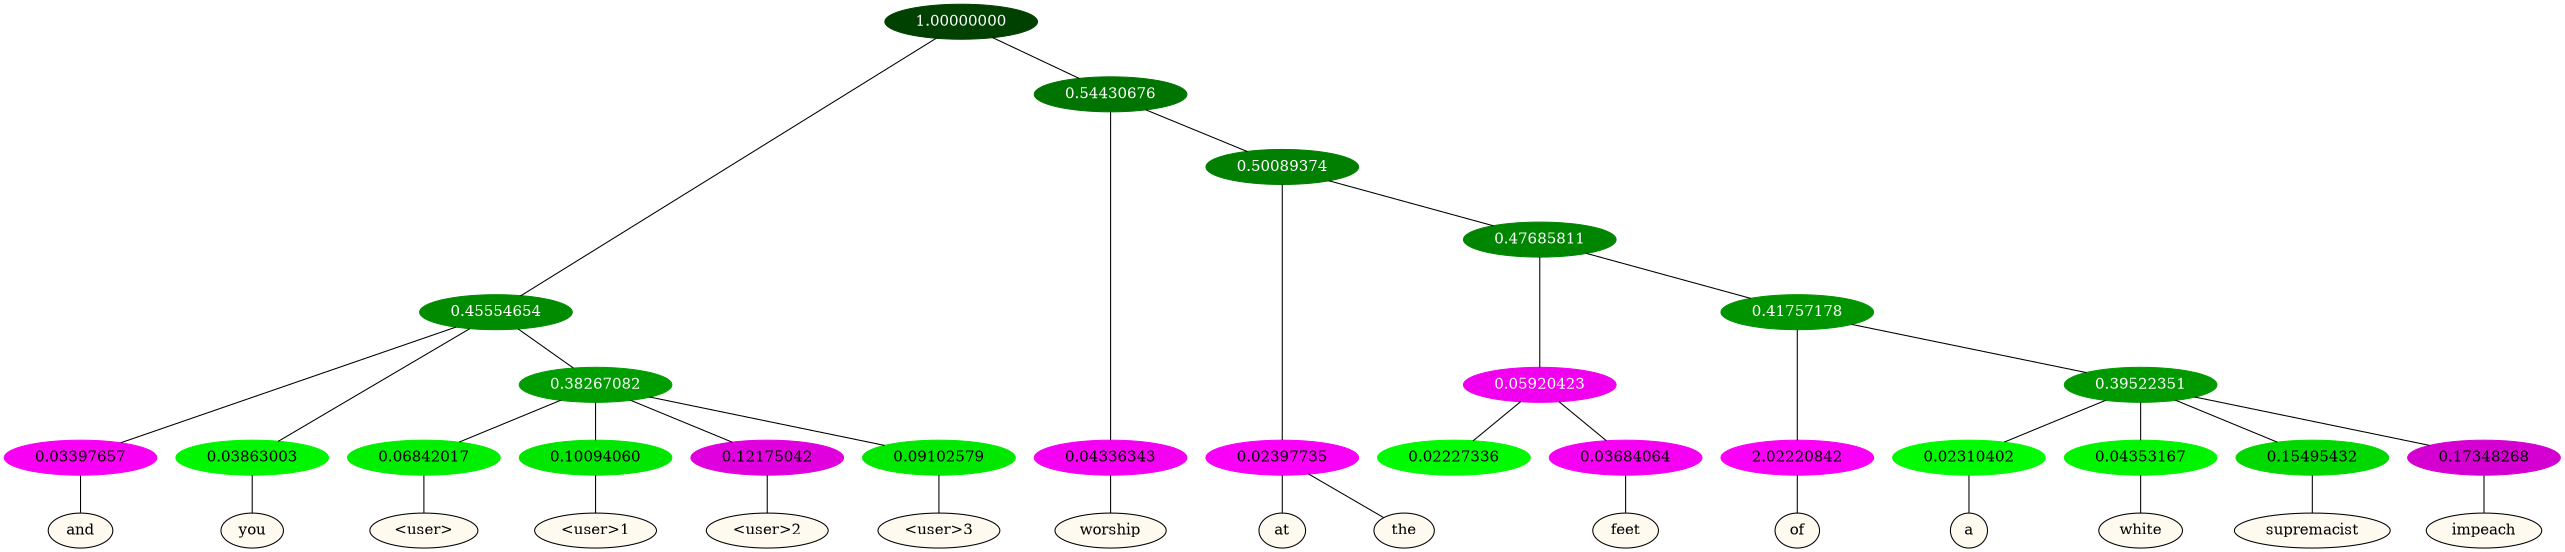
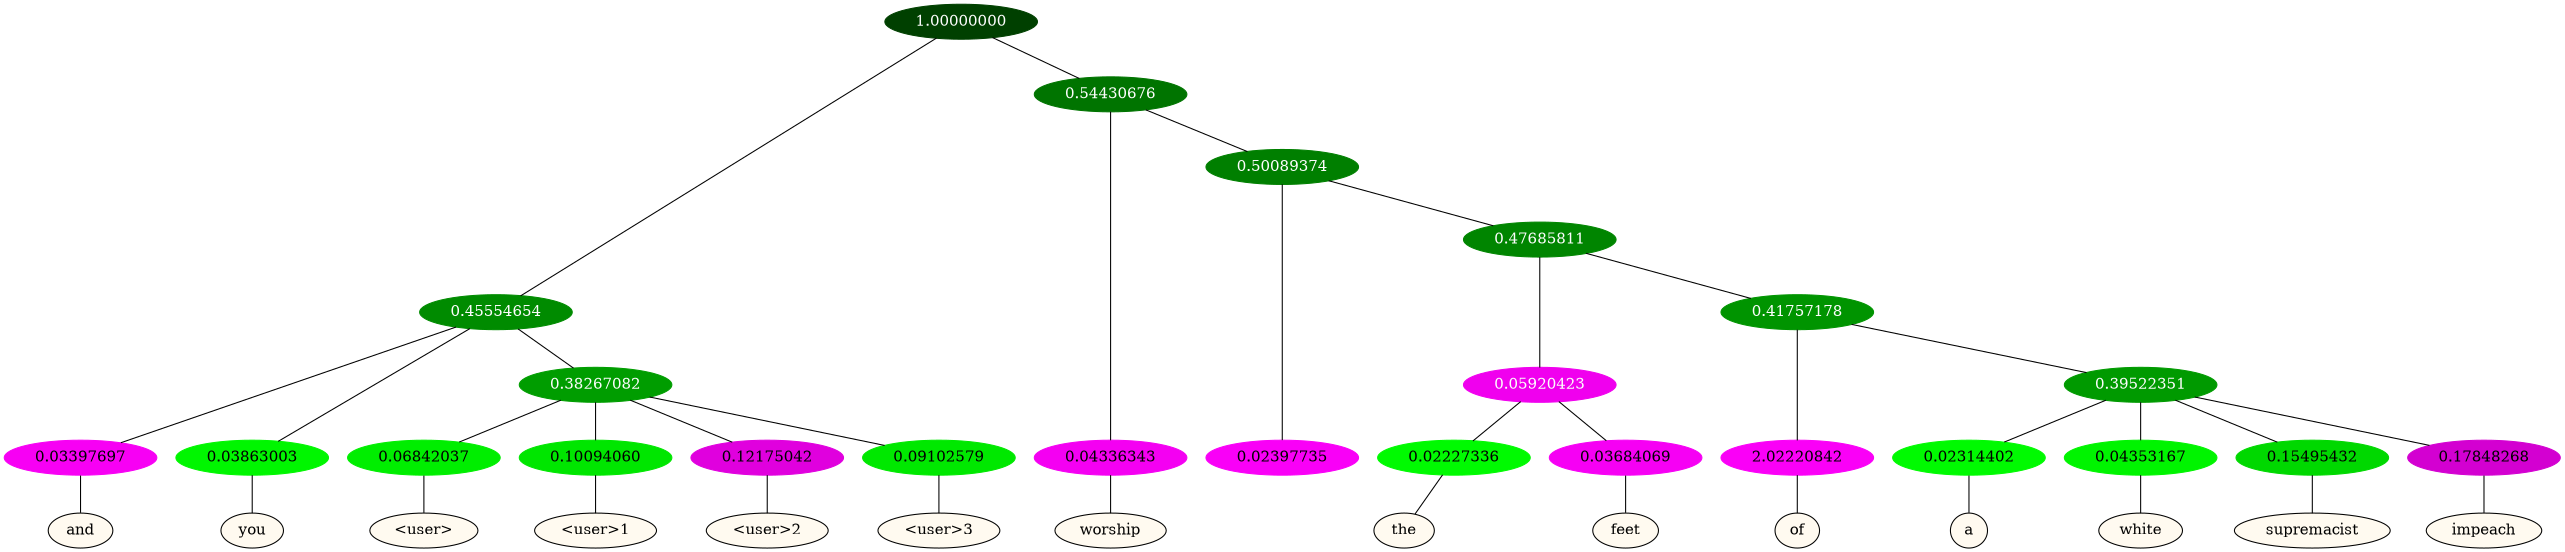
(81, 458) -> (81, 458)
(424, 458) -> (424, 458)
(1626, 458) -> (1626, 458)
(1969, 458) -> (1969, 458)
(2484, 458) -> (2484, 458)
(1346, 496) -> (1429, 494)
(1282, 531) -> none
